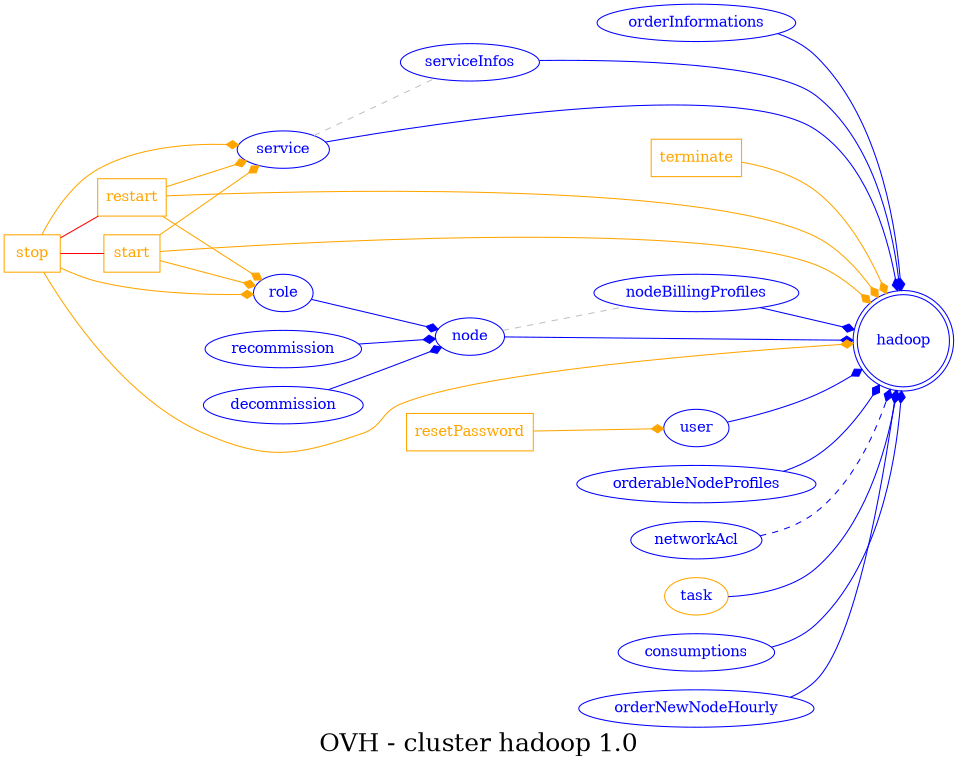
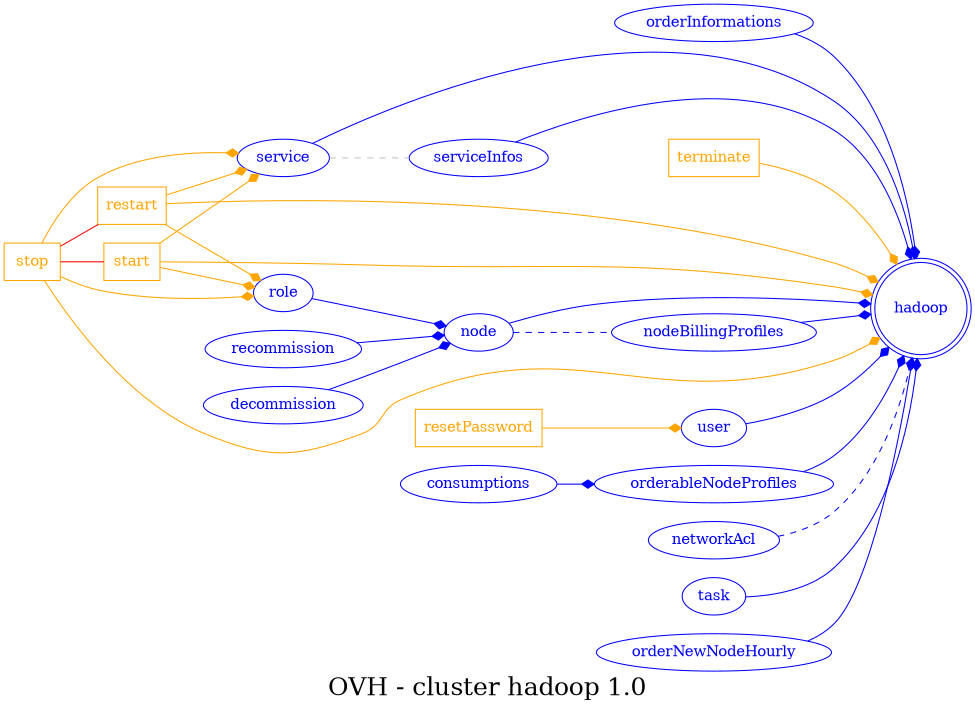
(564, 318) -> (562, 332)
(852, 578) -> (569, 484)
(696, 596) -> (714, 596)
